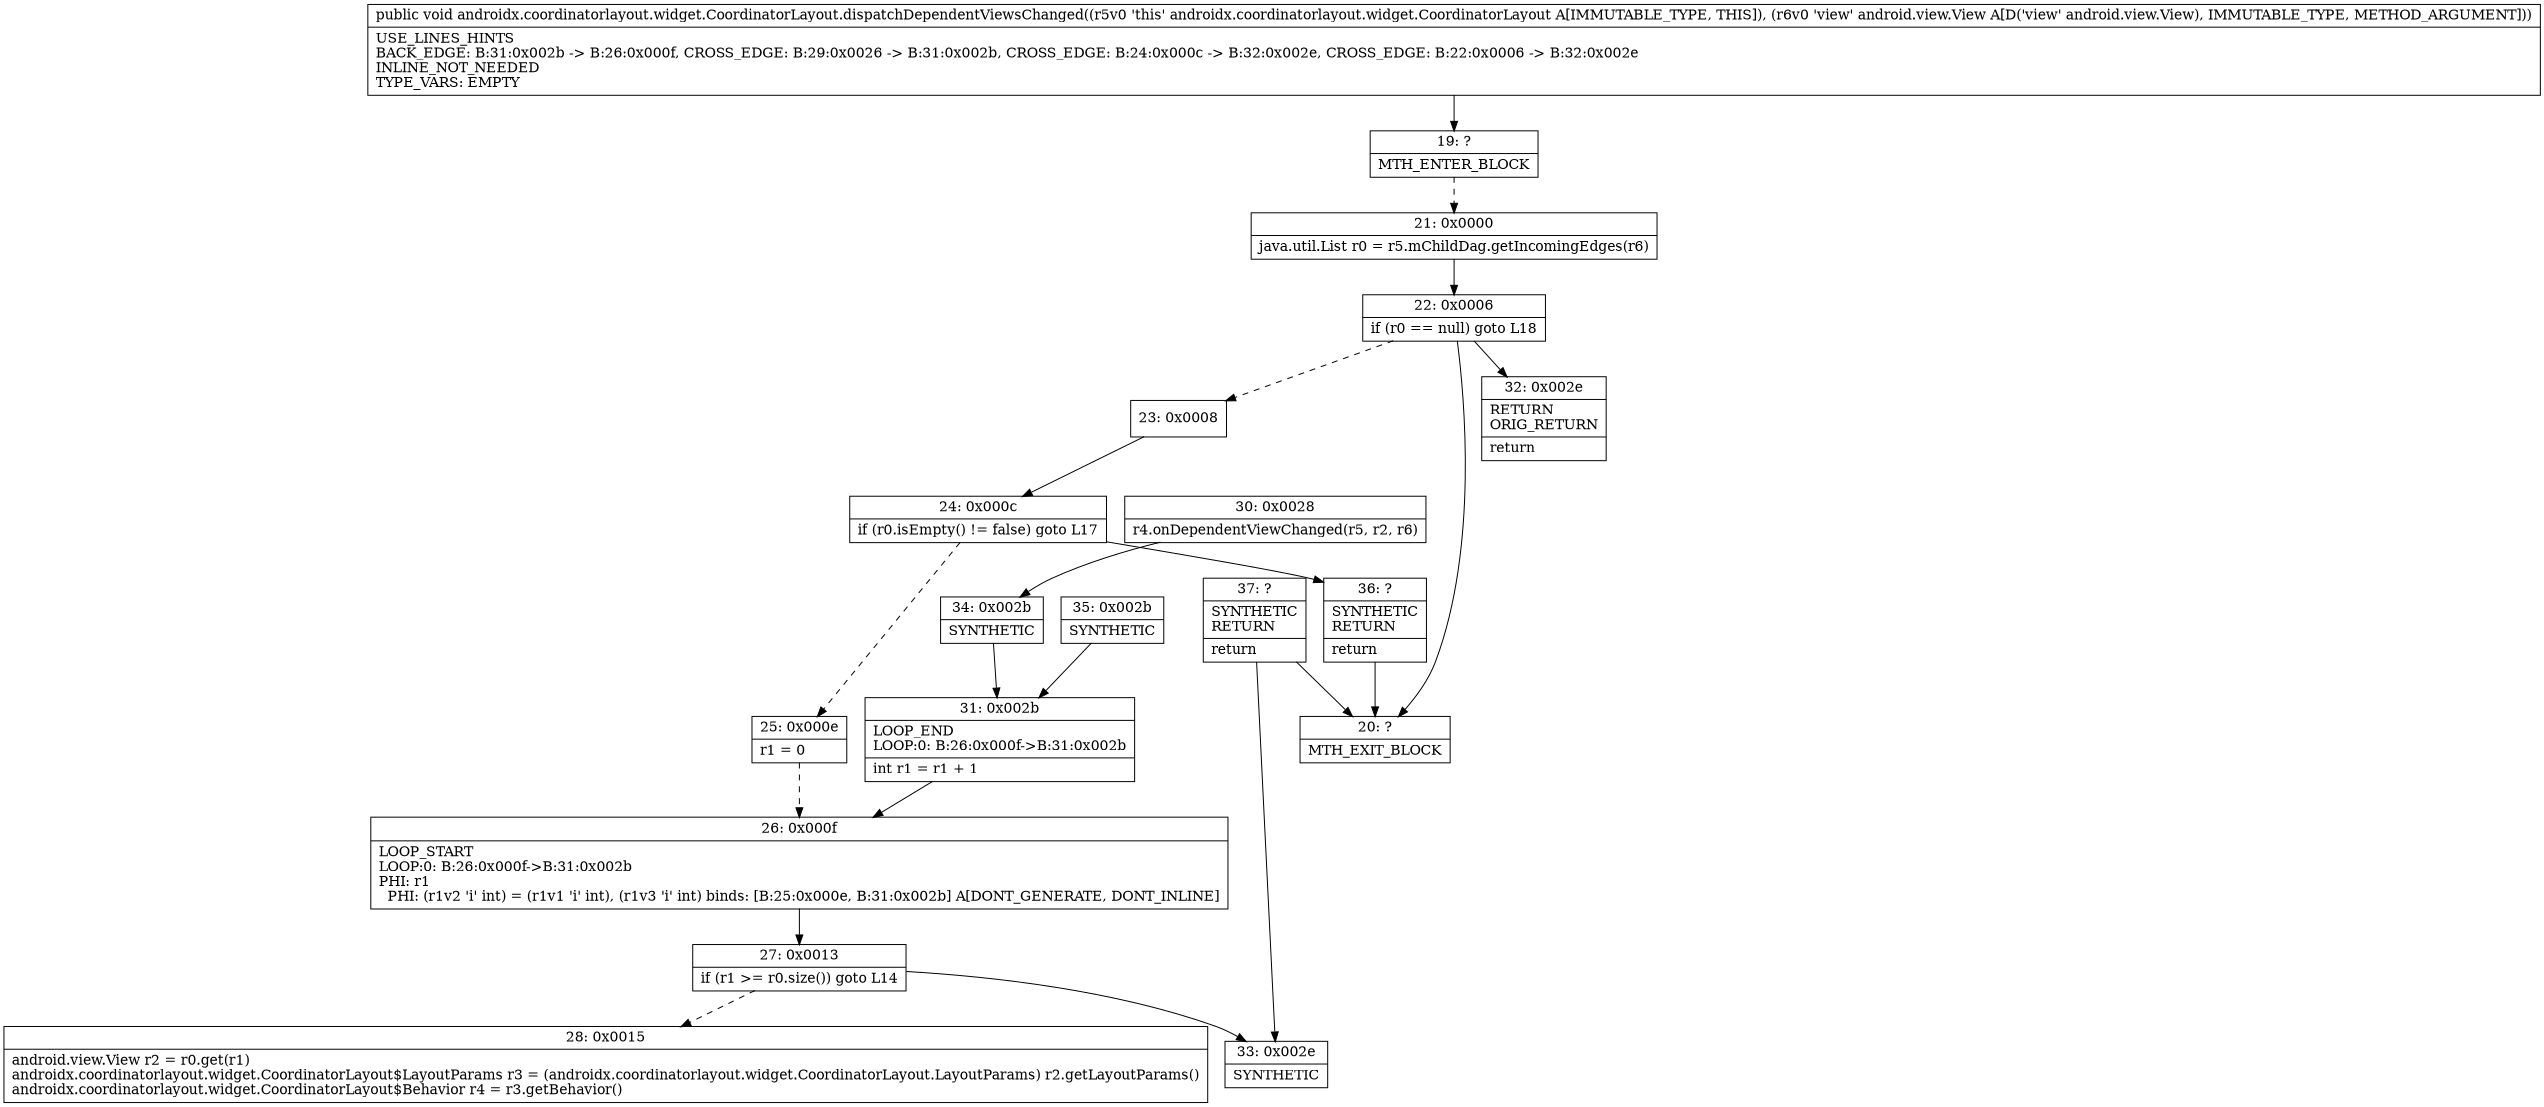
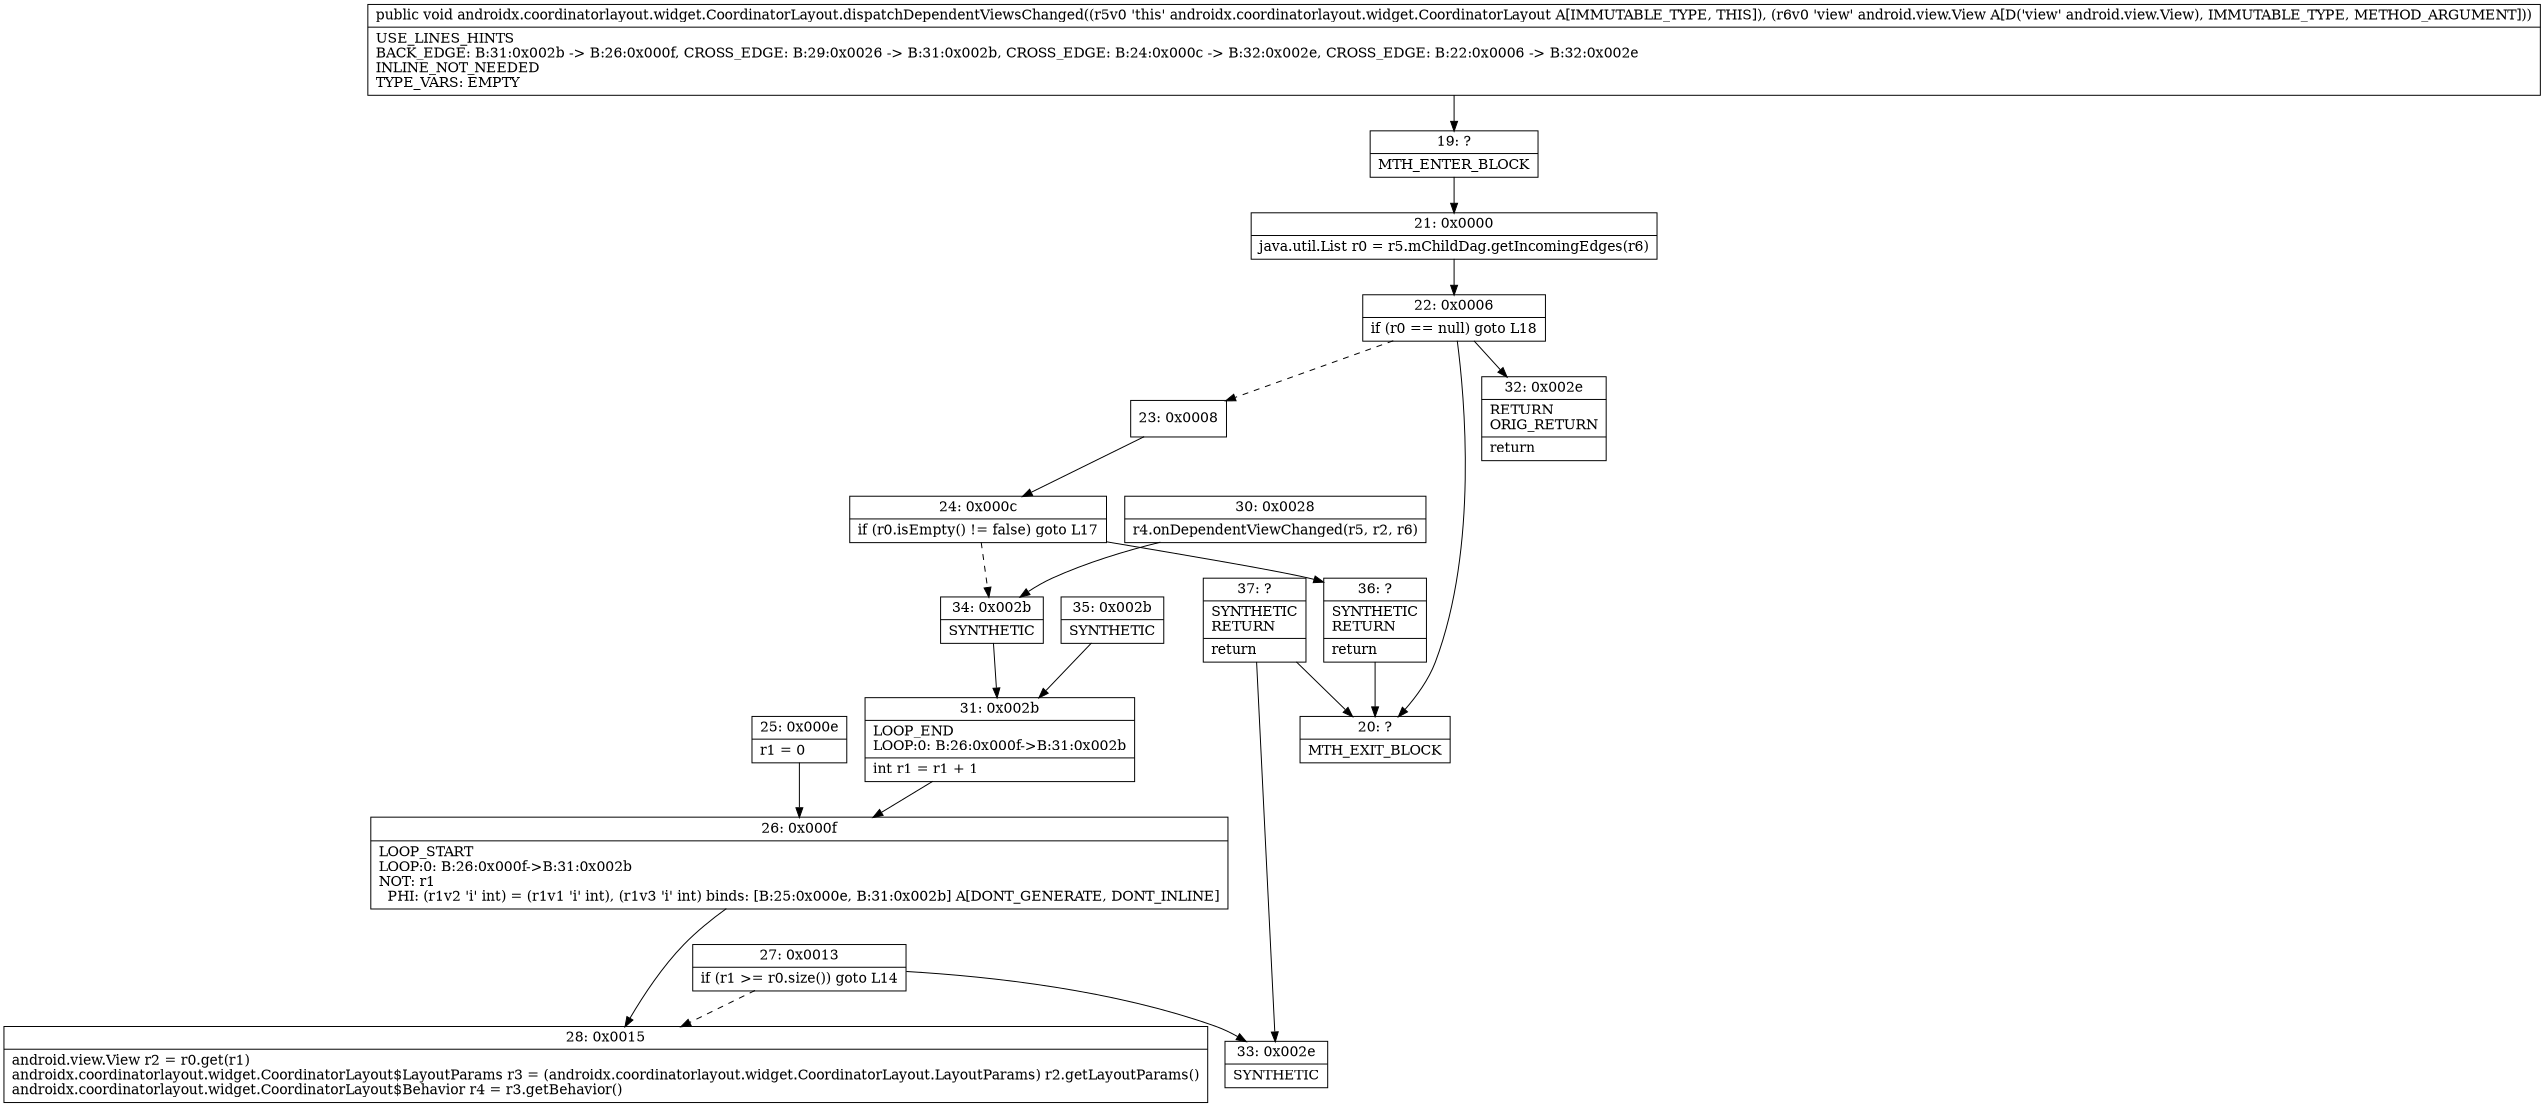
(1454, 190) -> (1454, 190)
(892, 626) -> (984, 565)
(799, 785) -> (799, 785)
(407, 882) -> (409, 882)
(799, 922) -> (672, 958)
